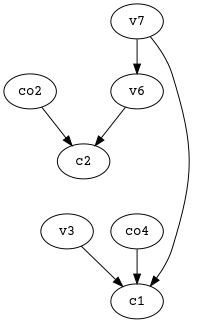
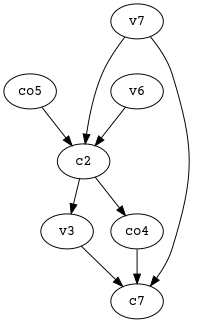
(137, 52) -> (99, 83)
(30, 91) -> (30, 91)
none -> (77, 191)
none -> (107, 193)
(137, 301) -> (137, 301)
